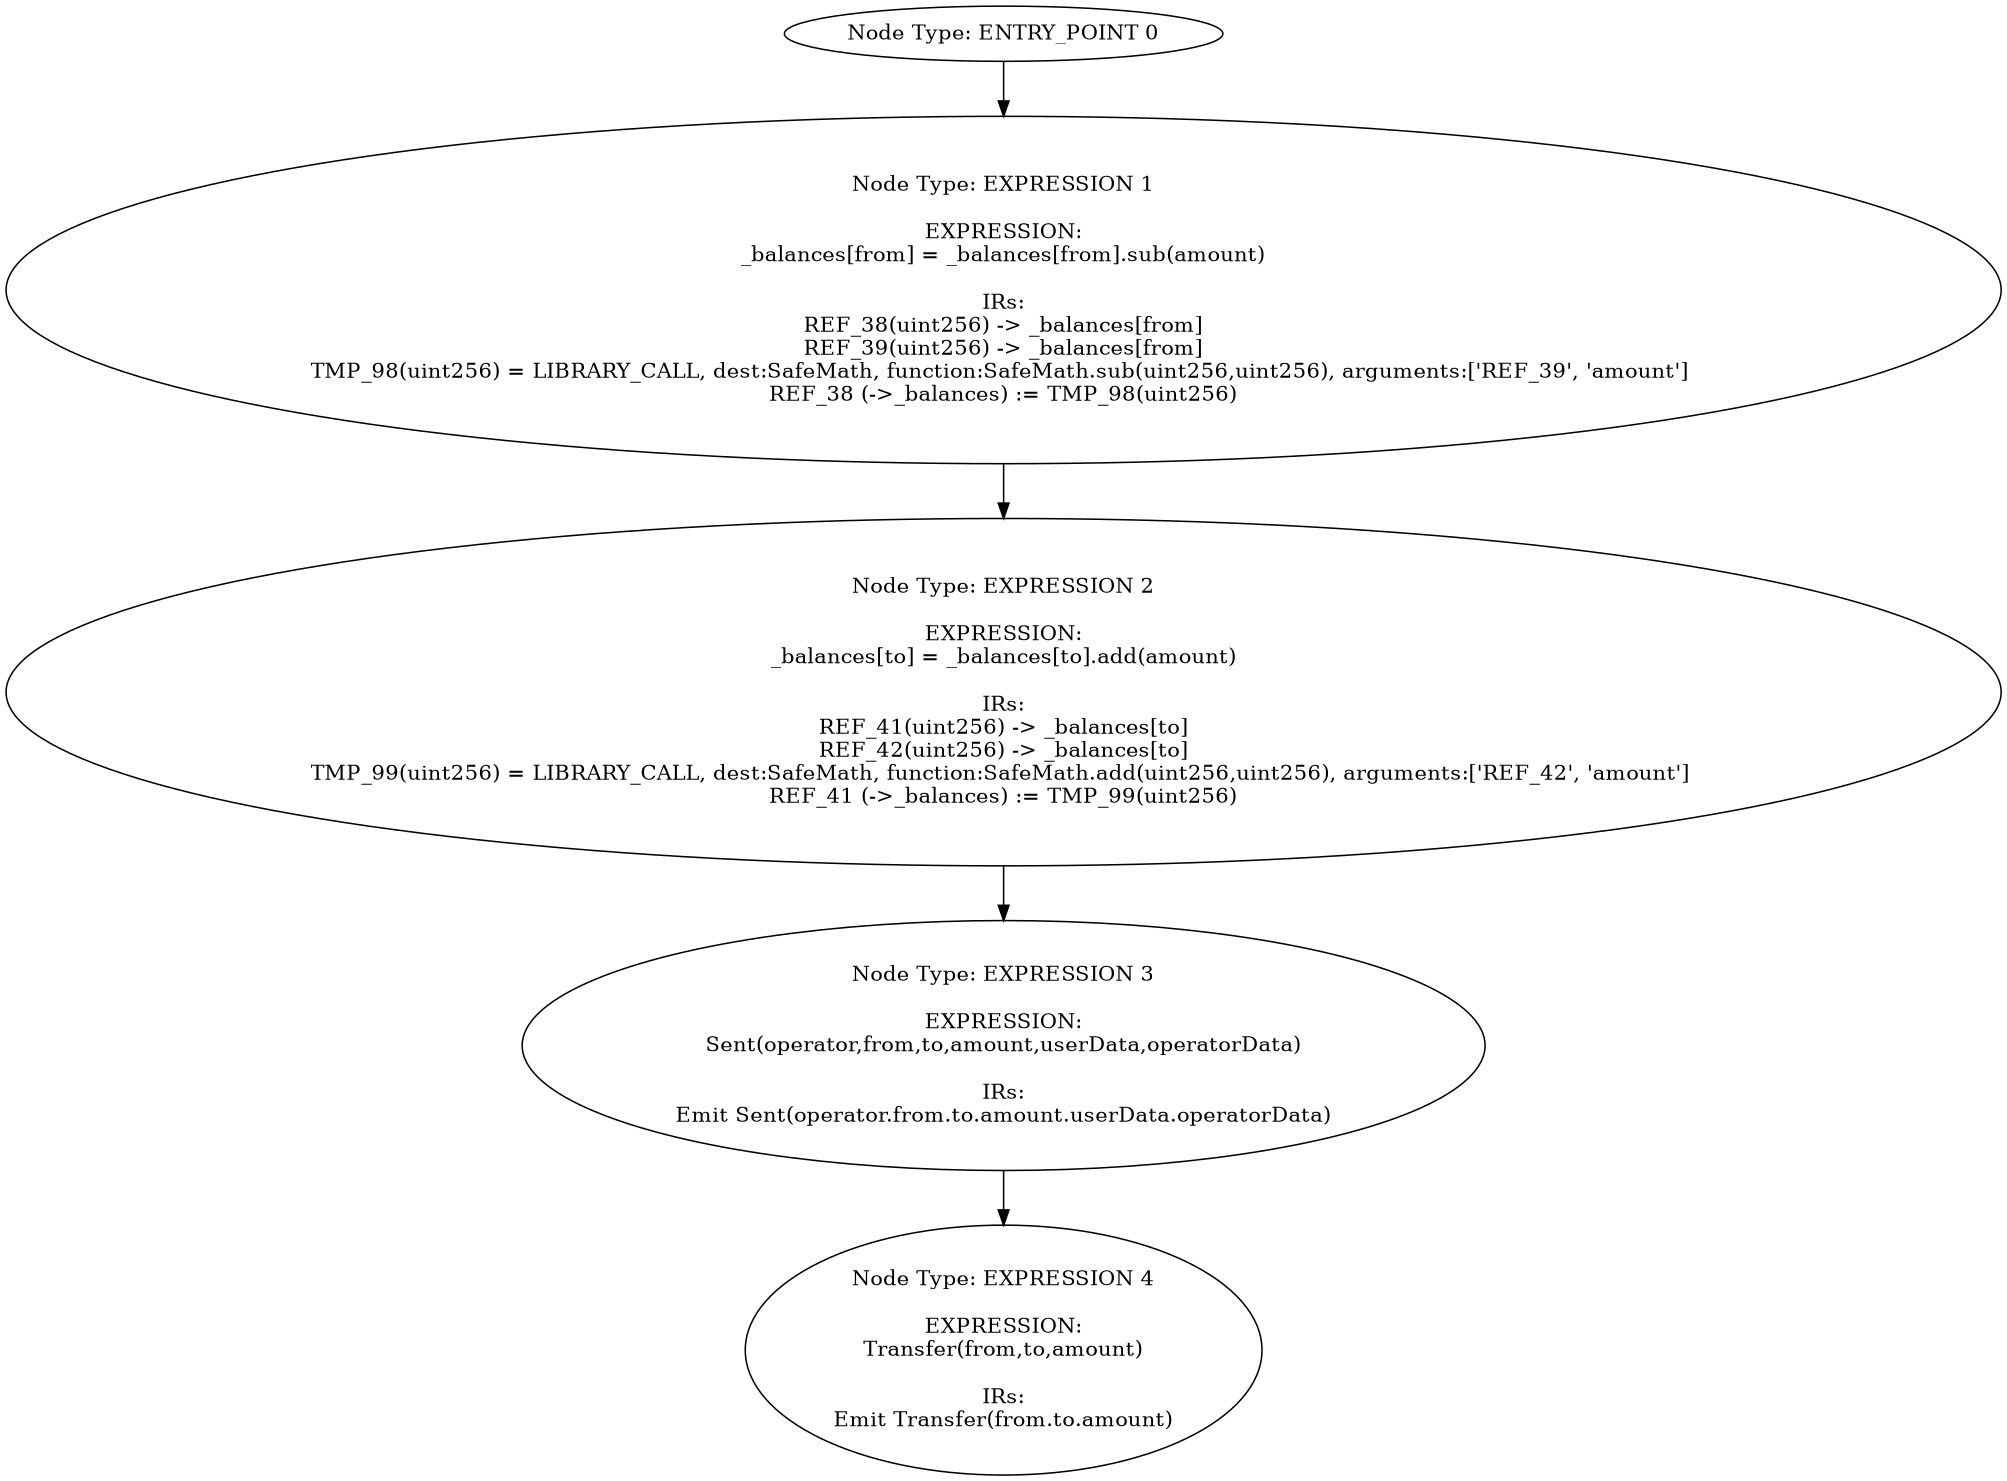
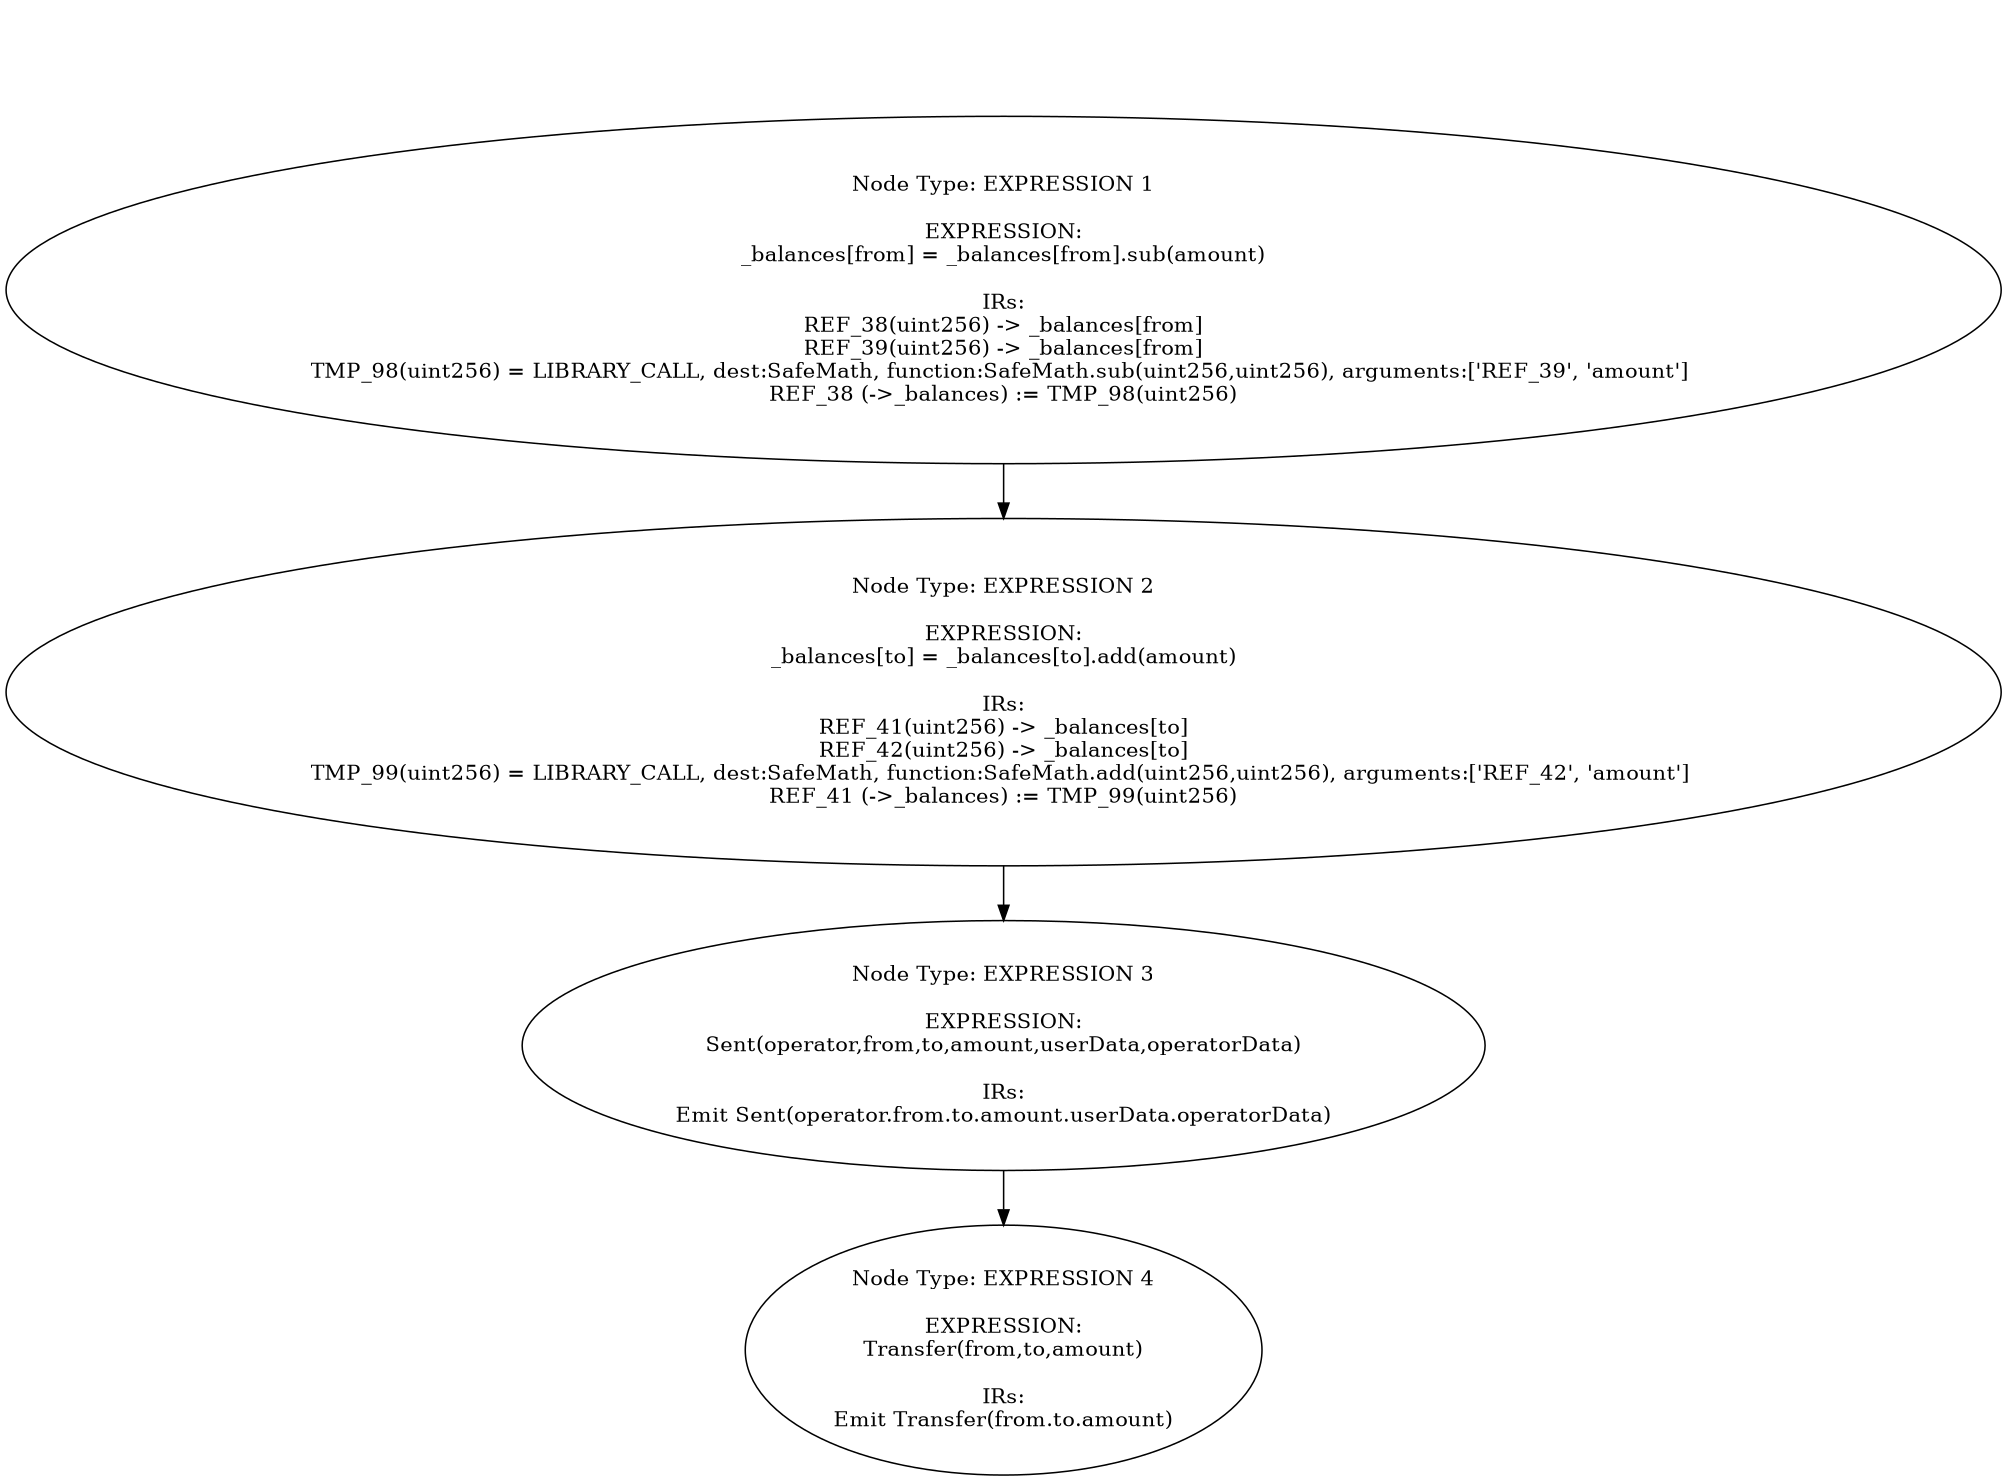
(1004, 34) -> none
